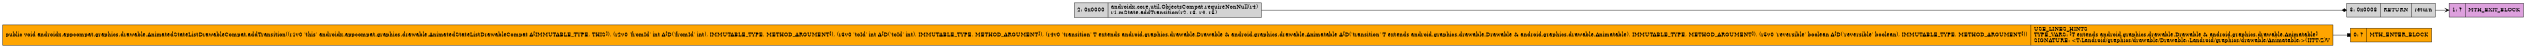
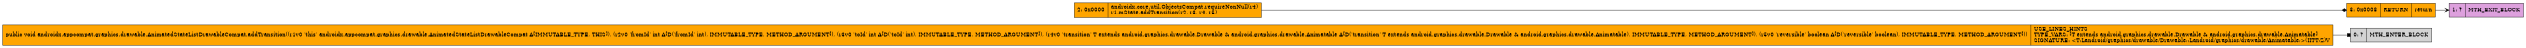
(1168, 10) -> (1168, 10)
(2391, 10) -> (2391, 10)
(2391, 35) -> (2391, 35)
